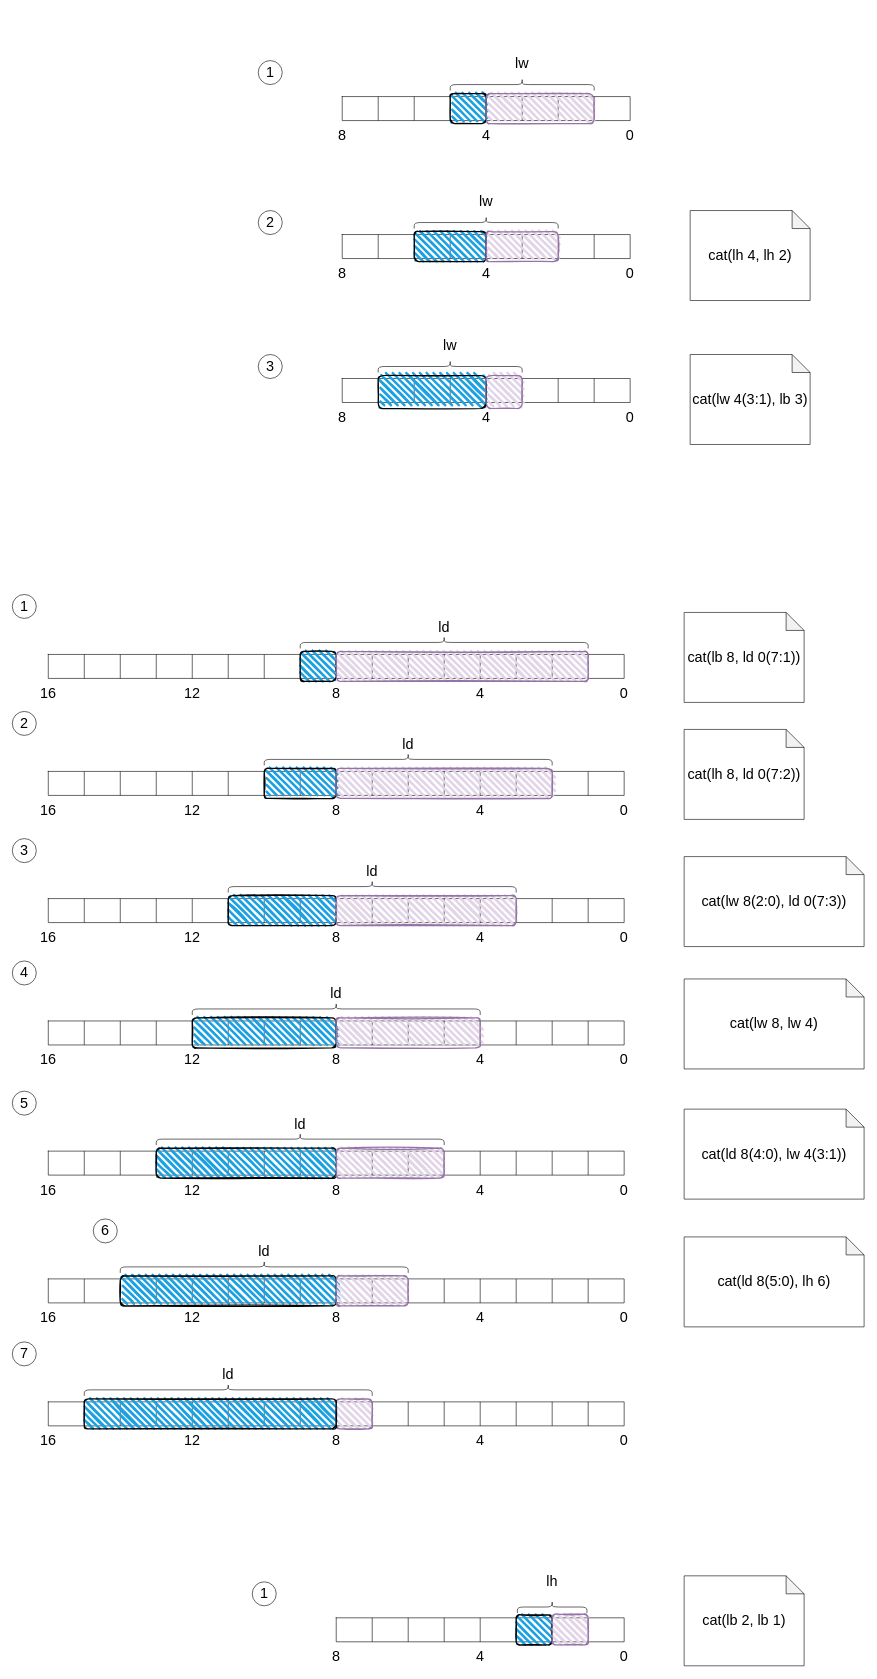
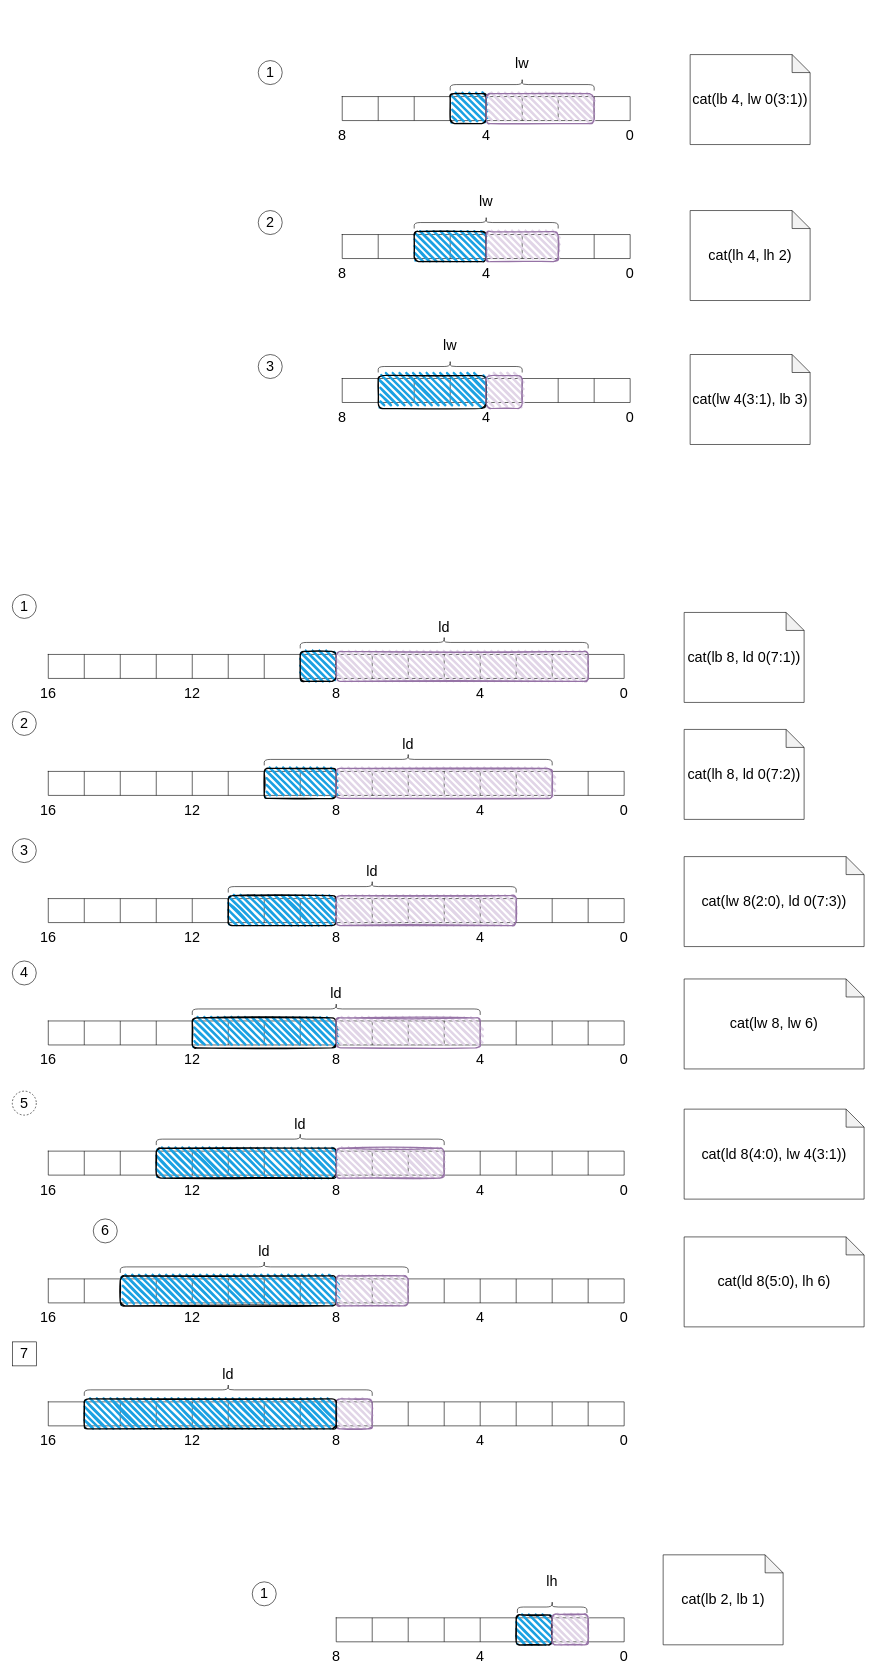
none -> (750, 99)
(774, 1024) -> (774, 1024)
(24, 1103) -> (24, 1103)
(24, 1354) -> (24, 1354)
(744, 1621) -> (723, 1600)
